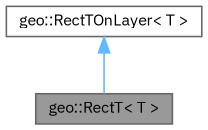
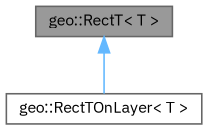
(104, 73) -> (104, 73)
